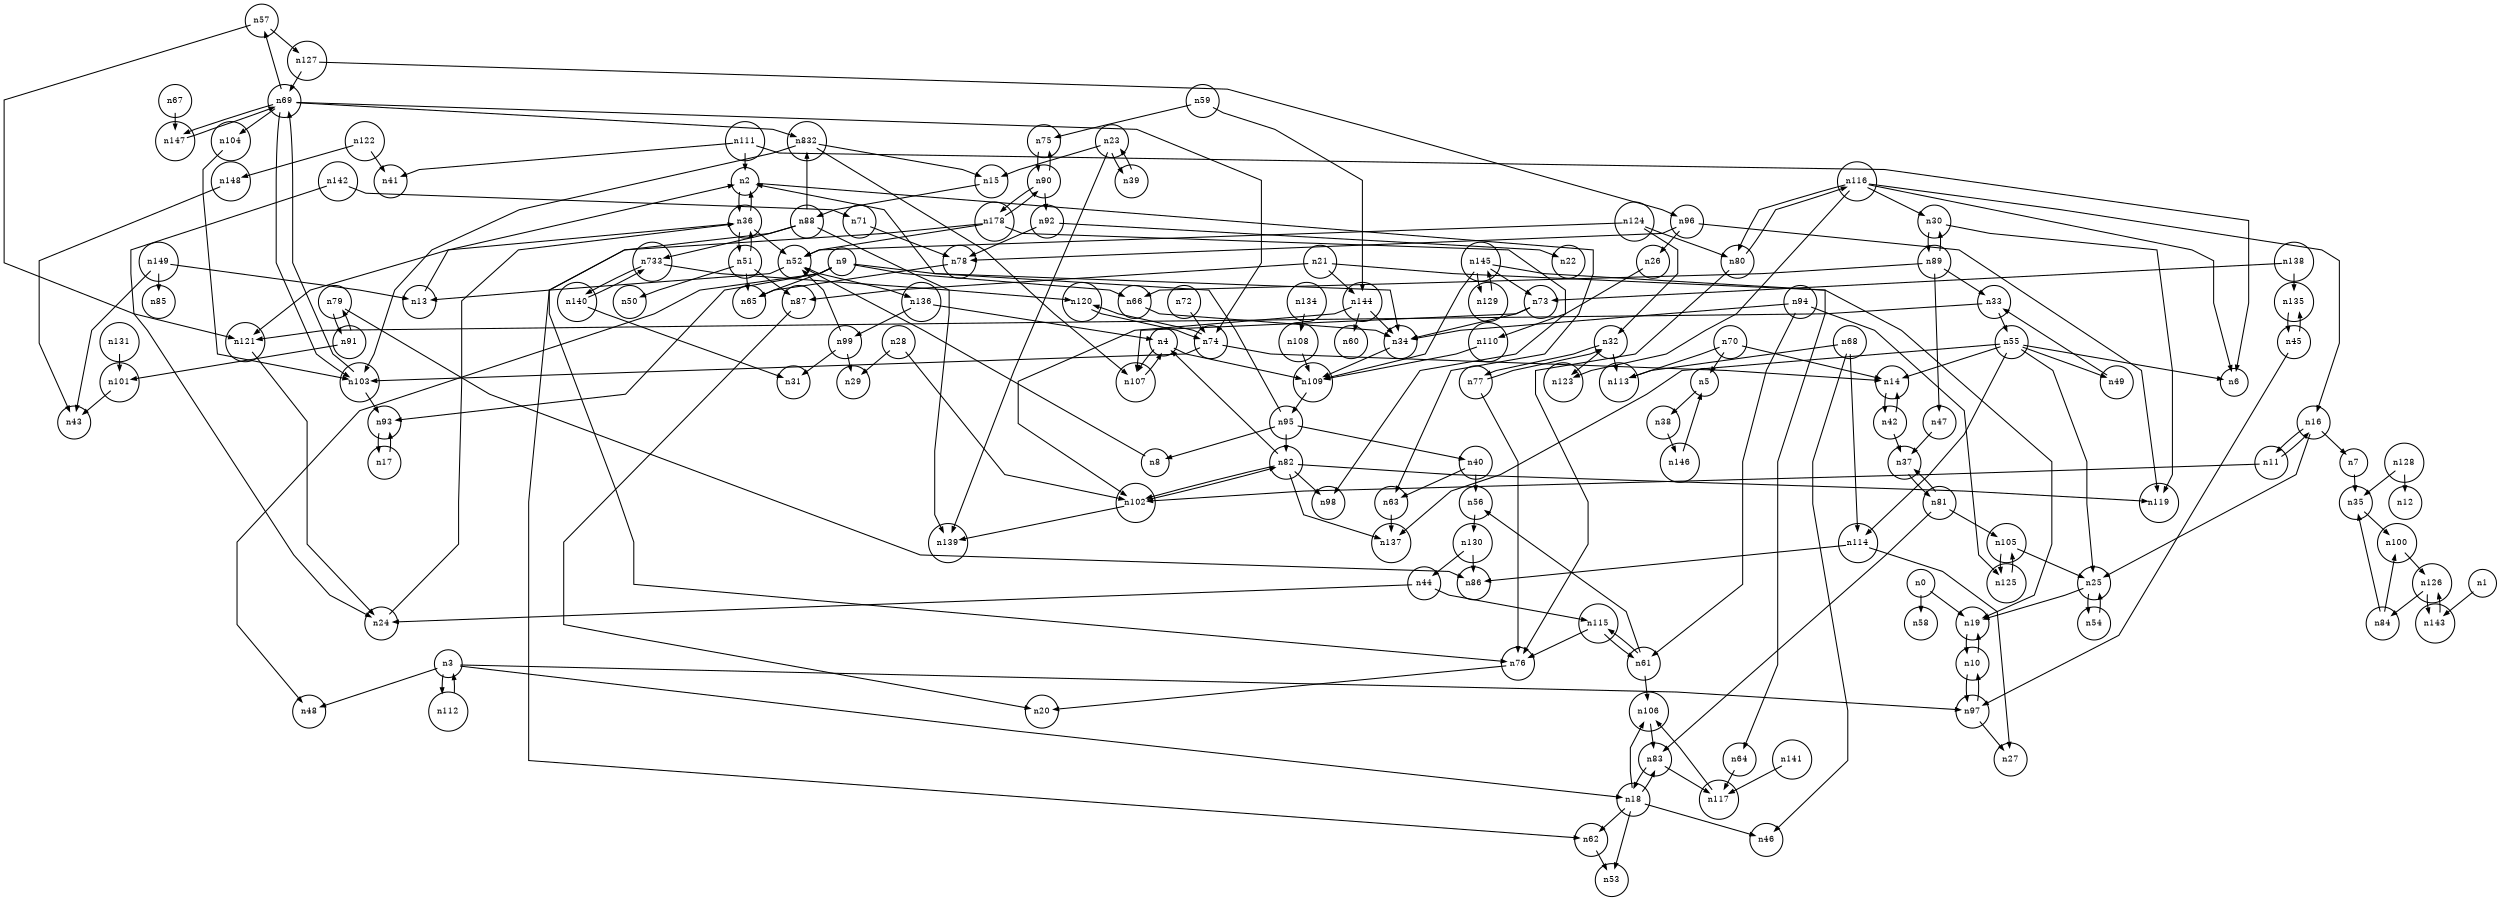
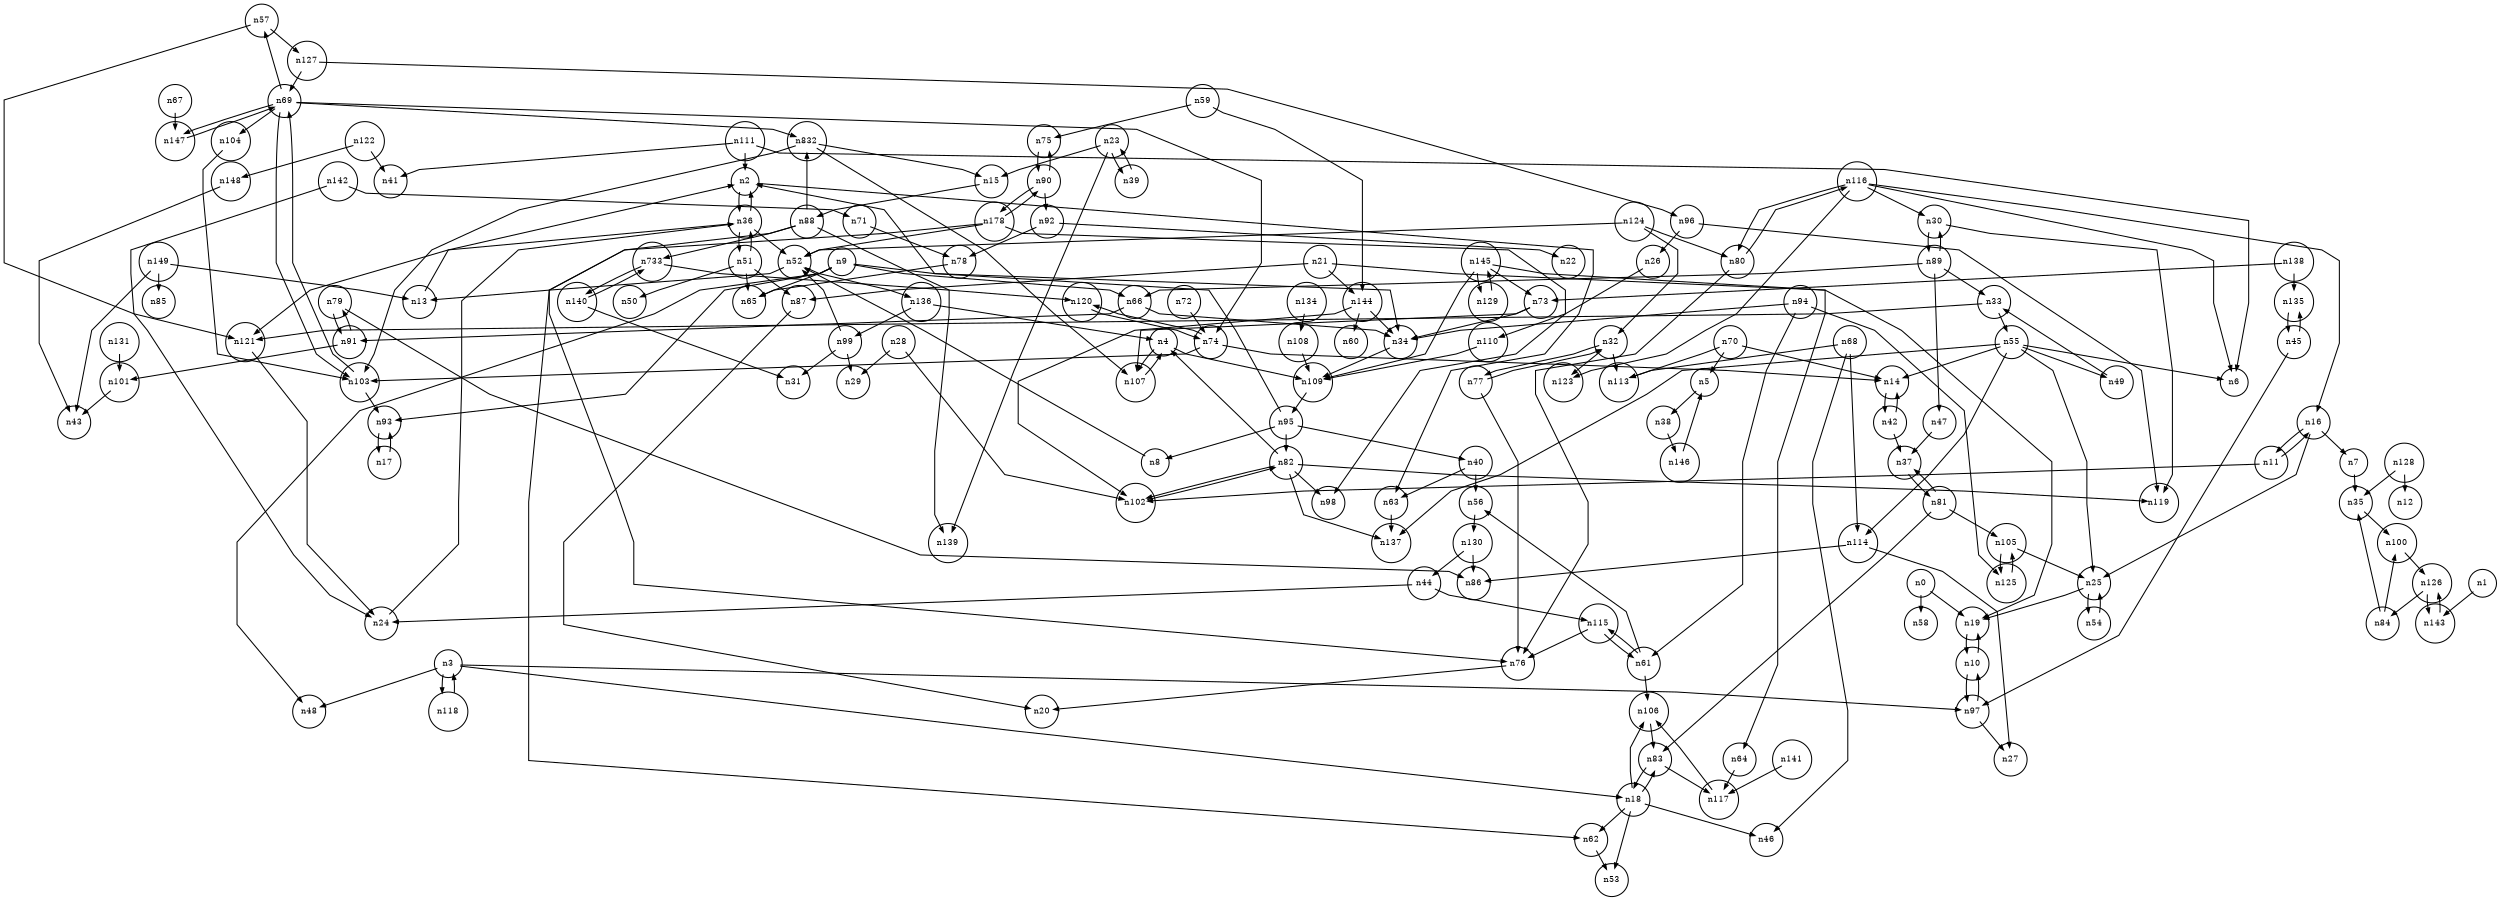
(1275, 248) -> none
none -> (746, 327)
(1045, 522) -> none
(448, 712) -> (448, 712)
